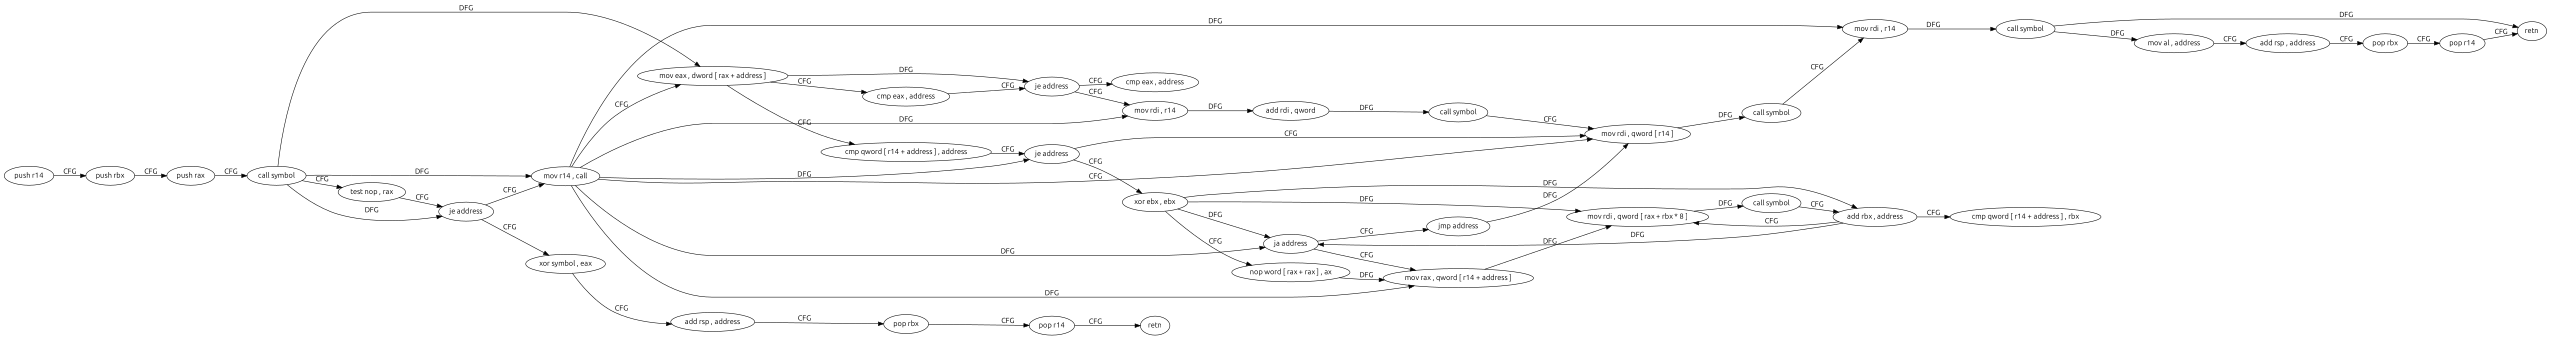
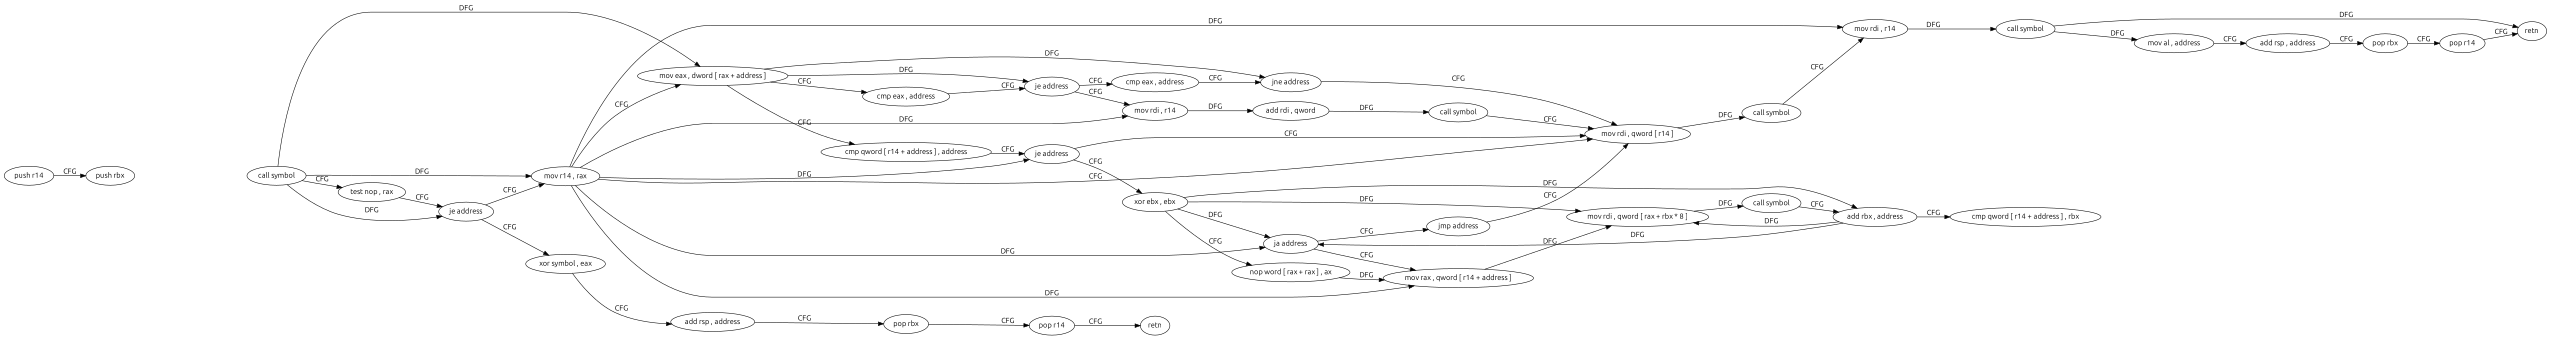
none -> (1291, 82)
(191, 176) -> none
(566, 176) -> (566, 176)
(1550, 196) -> (1550, 196)
(1771, 221) -> (1771, 221)
